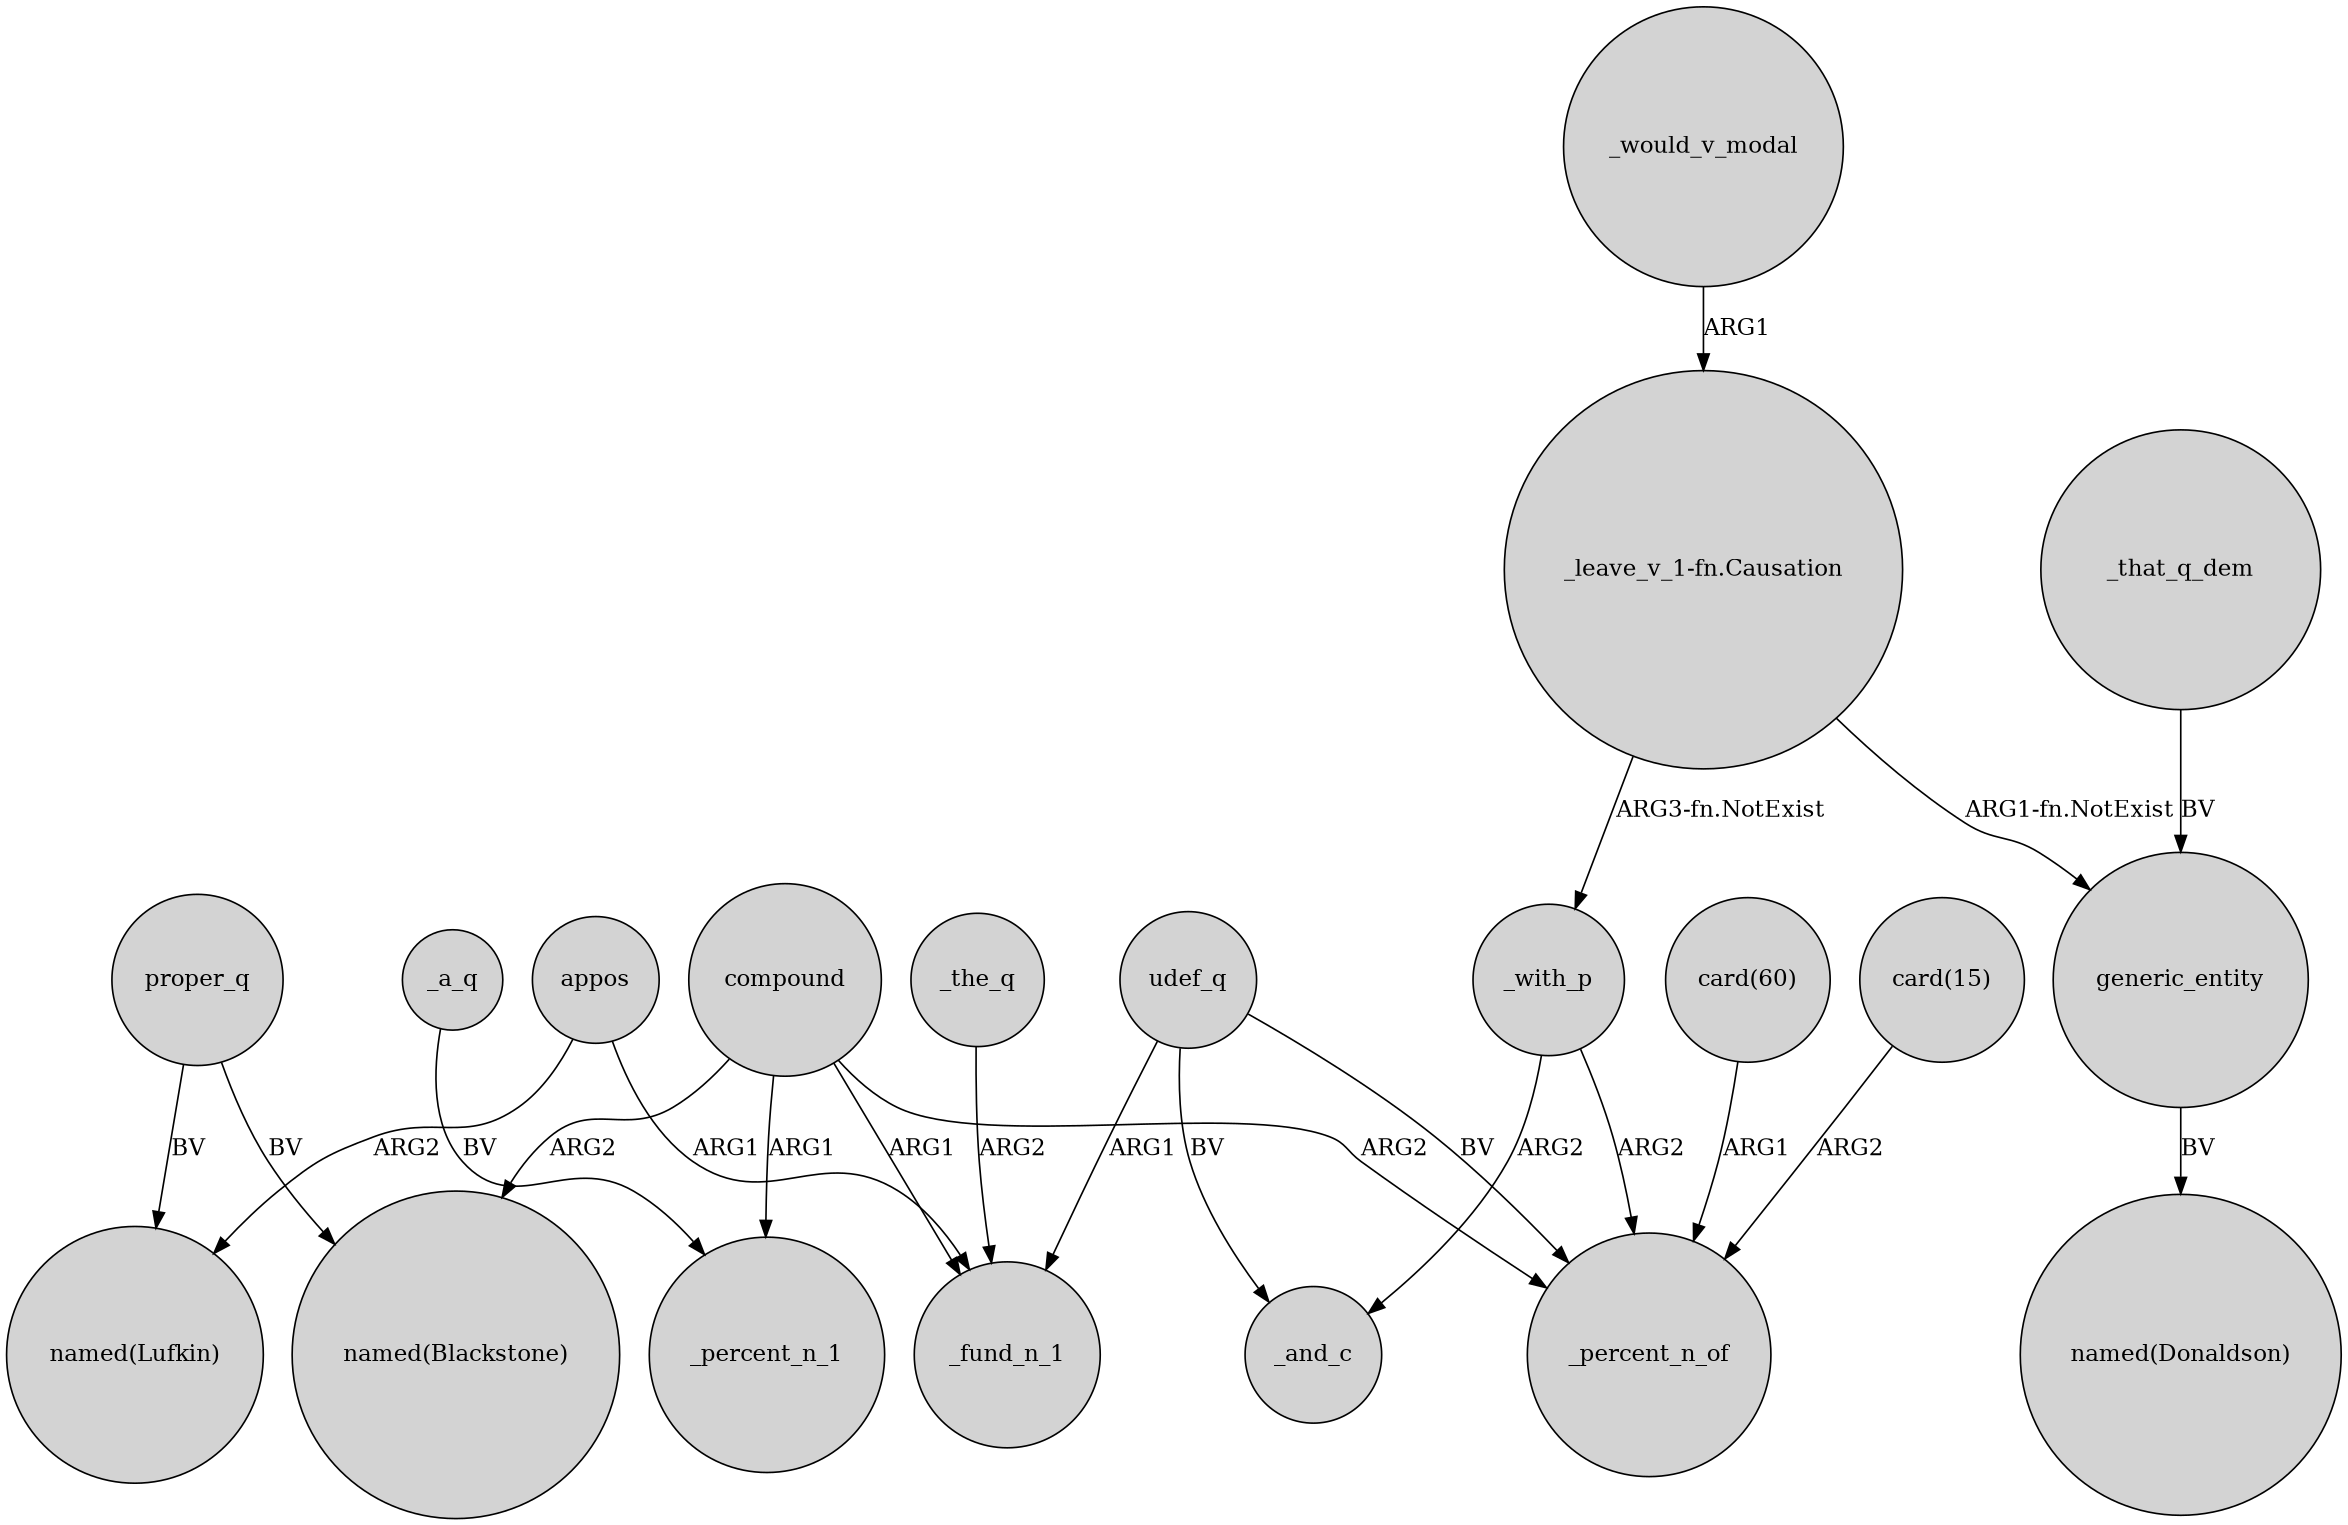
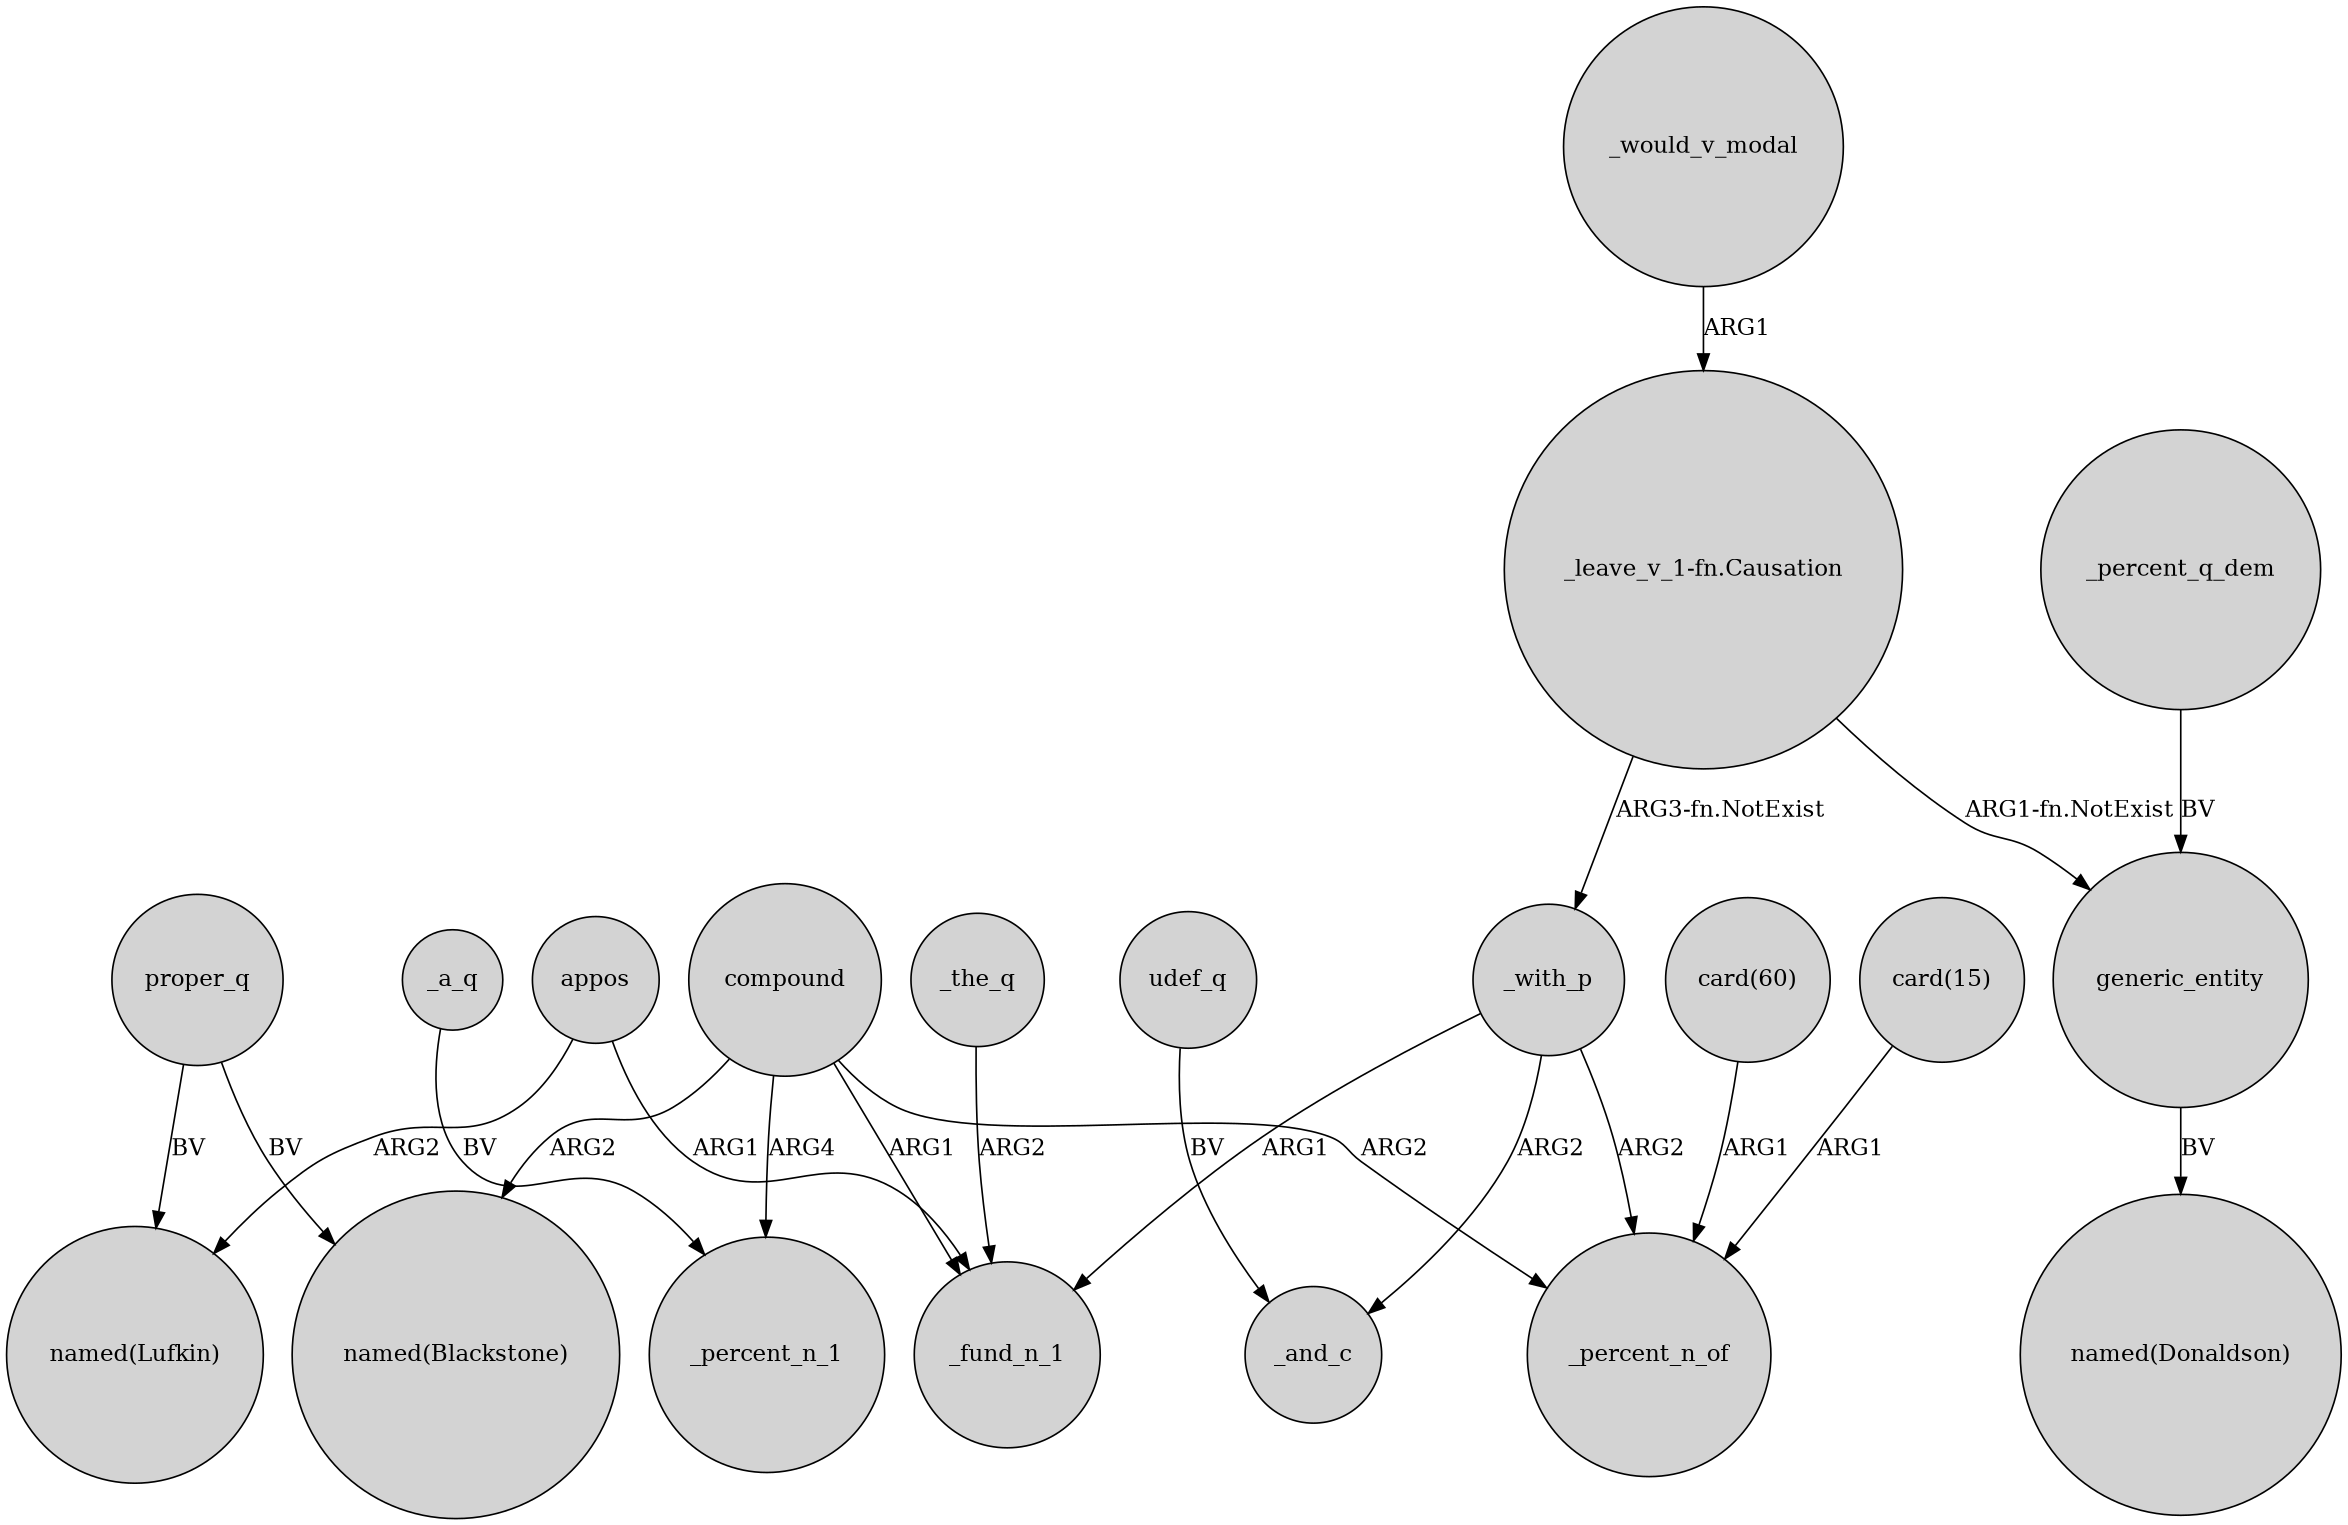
(2181, 570) -> (2181, 570)
(1413, 1119) -> none
(1104, 1147) -> (1263, 1137)
(802, 1149) -> (802, 1149)
(1851, 1149) -> (1851, 1149)
